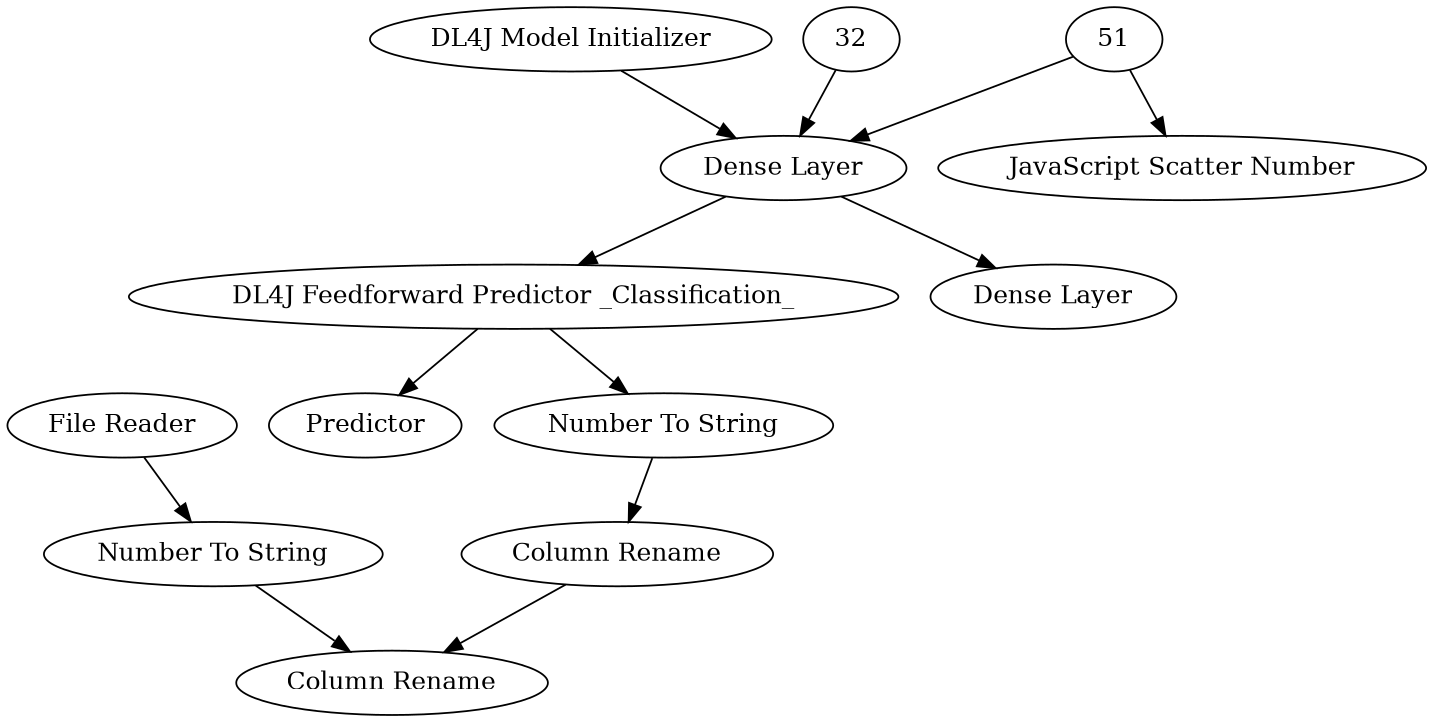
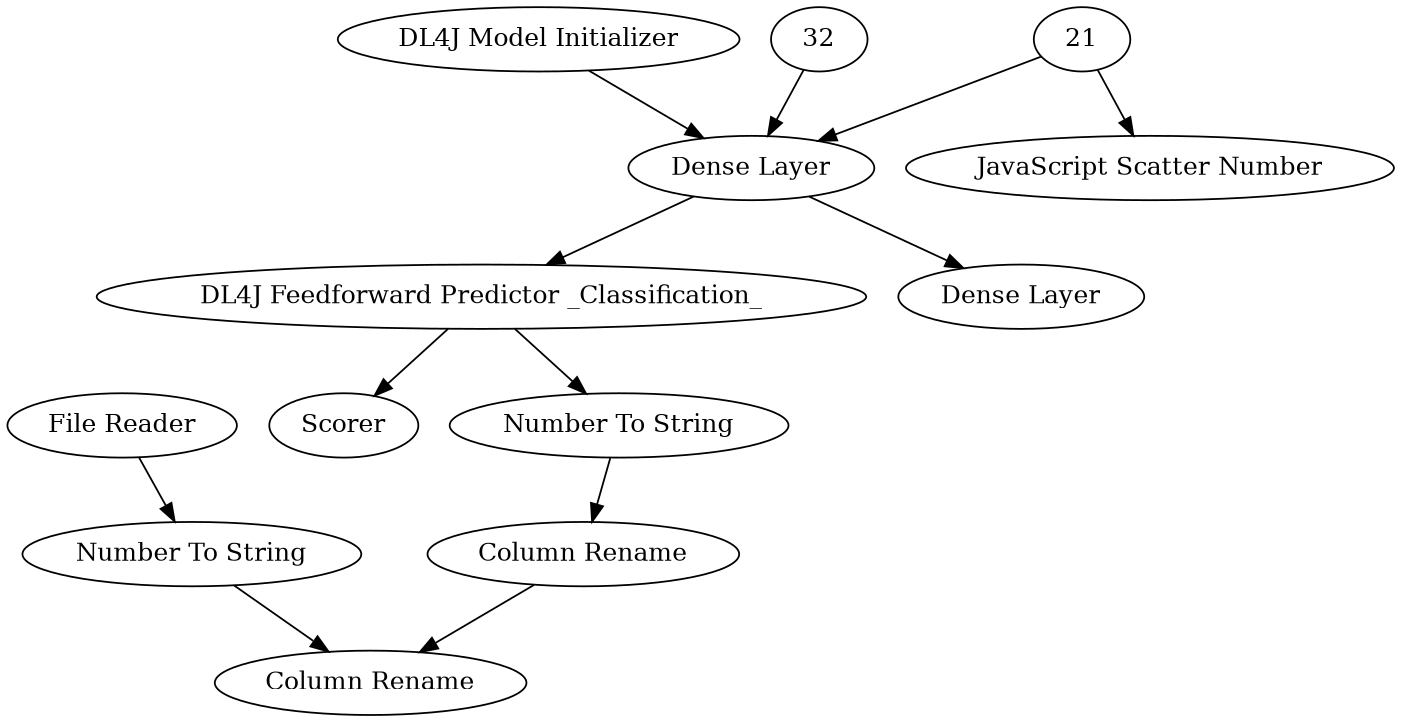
(1114, 39) -> (1082, 39)
(365, 425) -> (344, 425)
